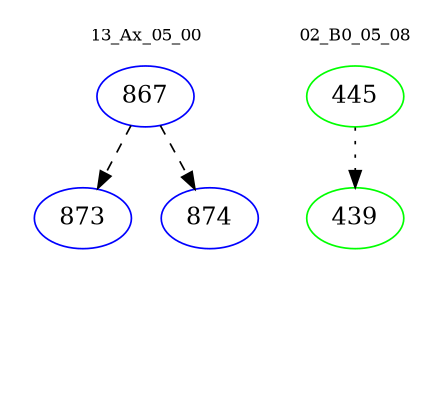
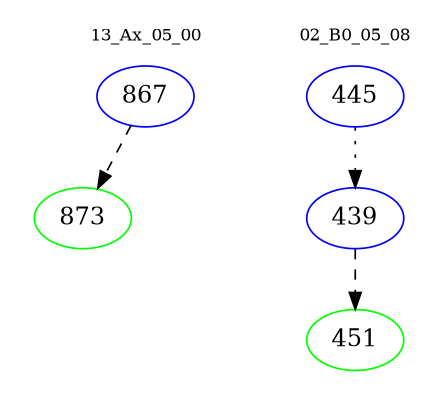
(355, 96) -> (355, 96)
(83, 218) -> (83, 218)
(210, 218) -> none
(355, 218) -> (355, 218)
none -> (355, 340)
